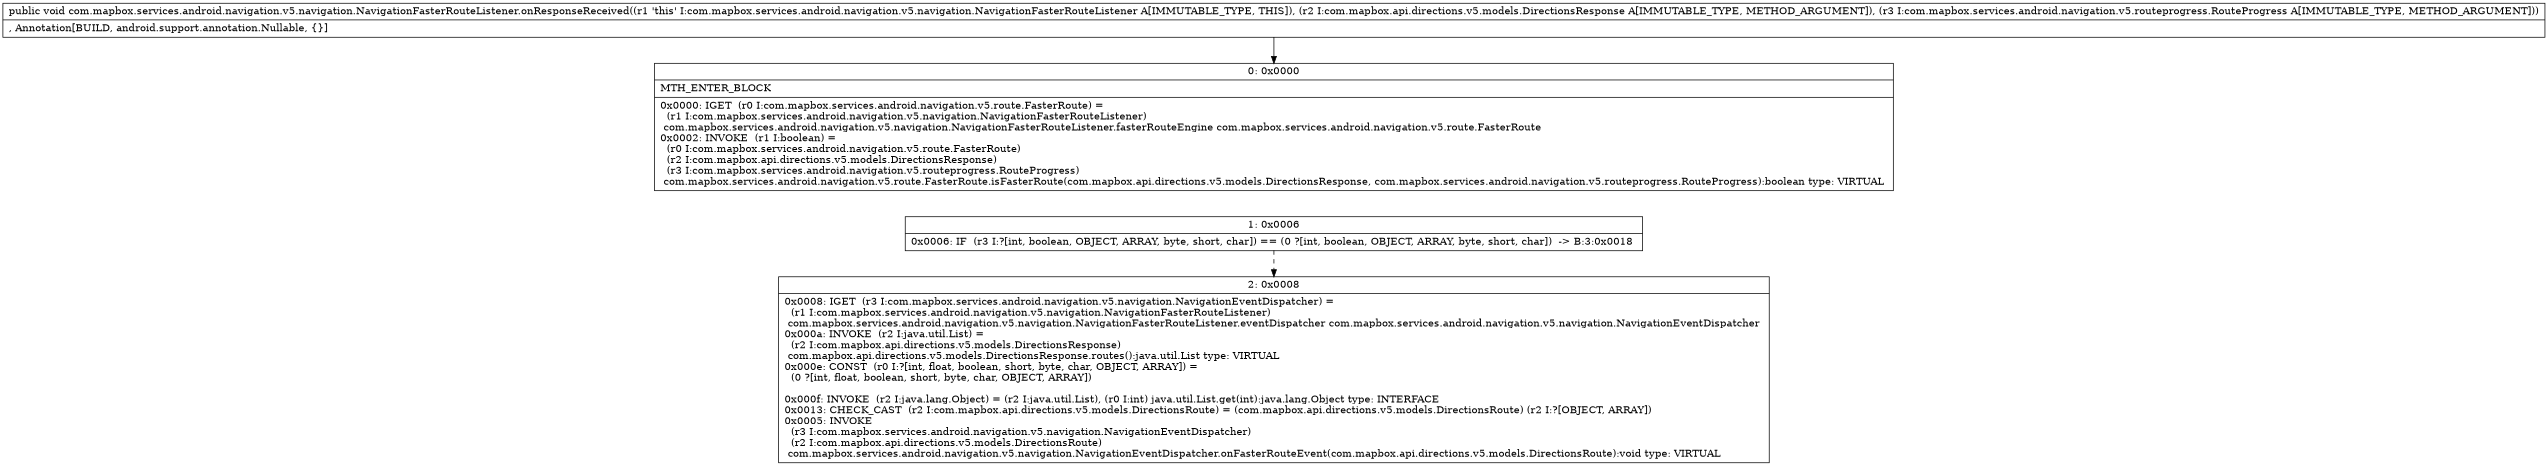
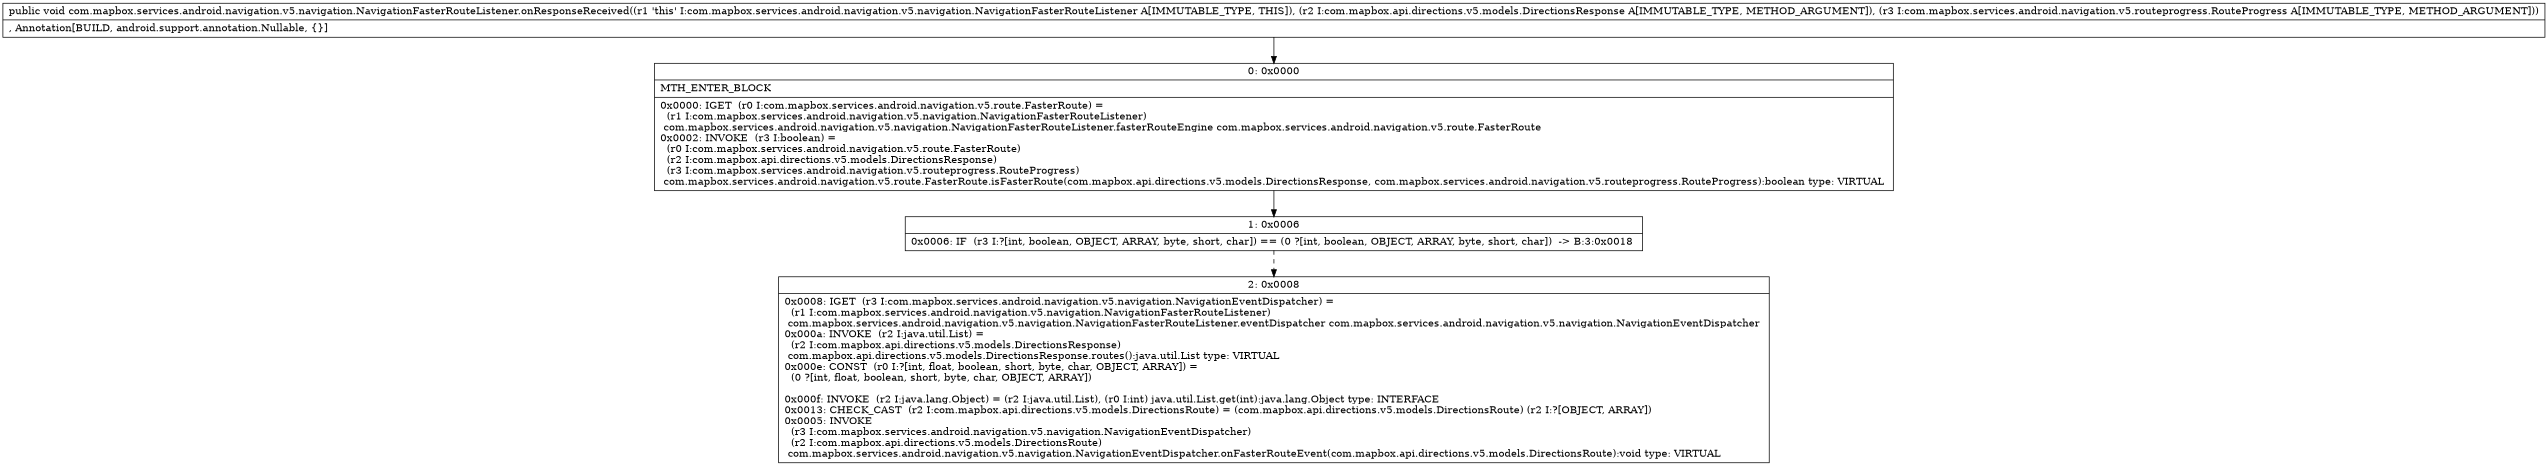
(750, 138) -> (750, 138)
none -> (1274, 200)
